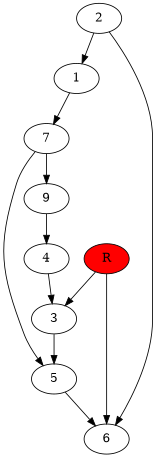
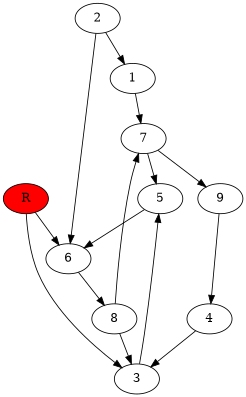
none -> (114, 319)
